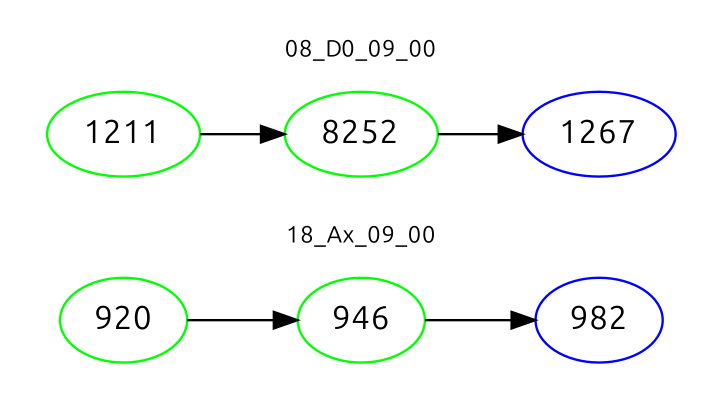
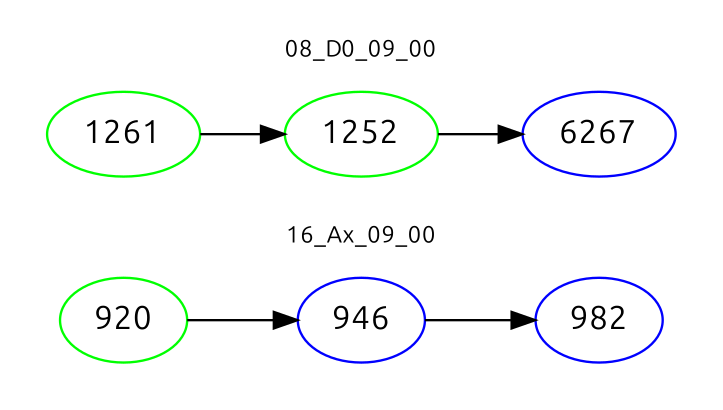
(124, 134) -> (124, 134)
(361, 134) -> (361, 134)
(599, 134) -> (599, 134)
(361, 237) -> (361, 237)
(361, 320) -> (361, 320)
